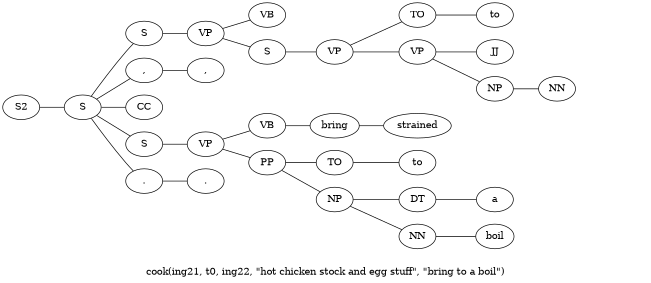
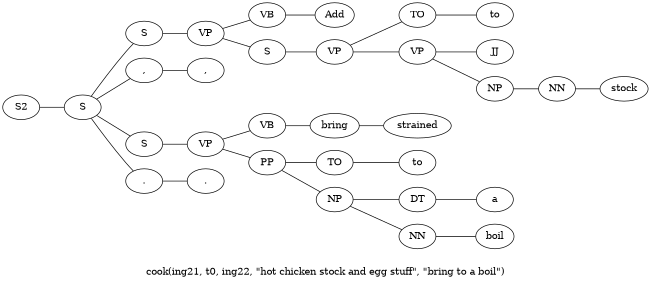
none -> (335, 15)
none -> (624, 89)
(144, 107) -> none
